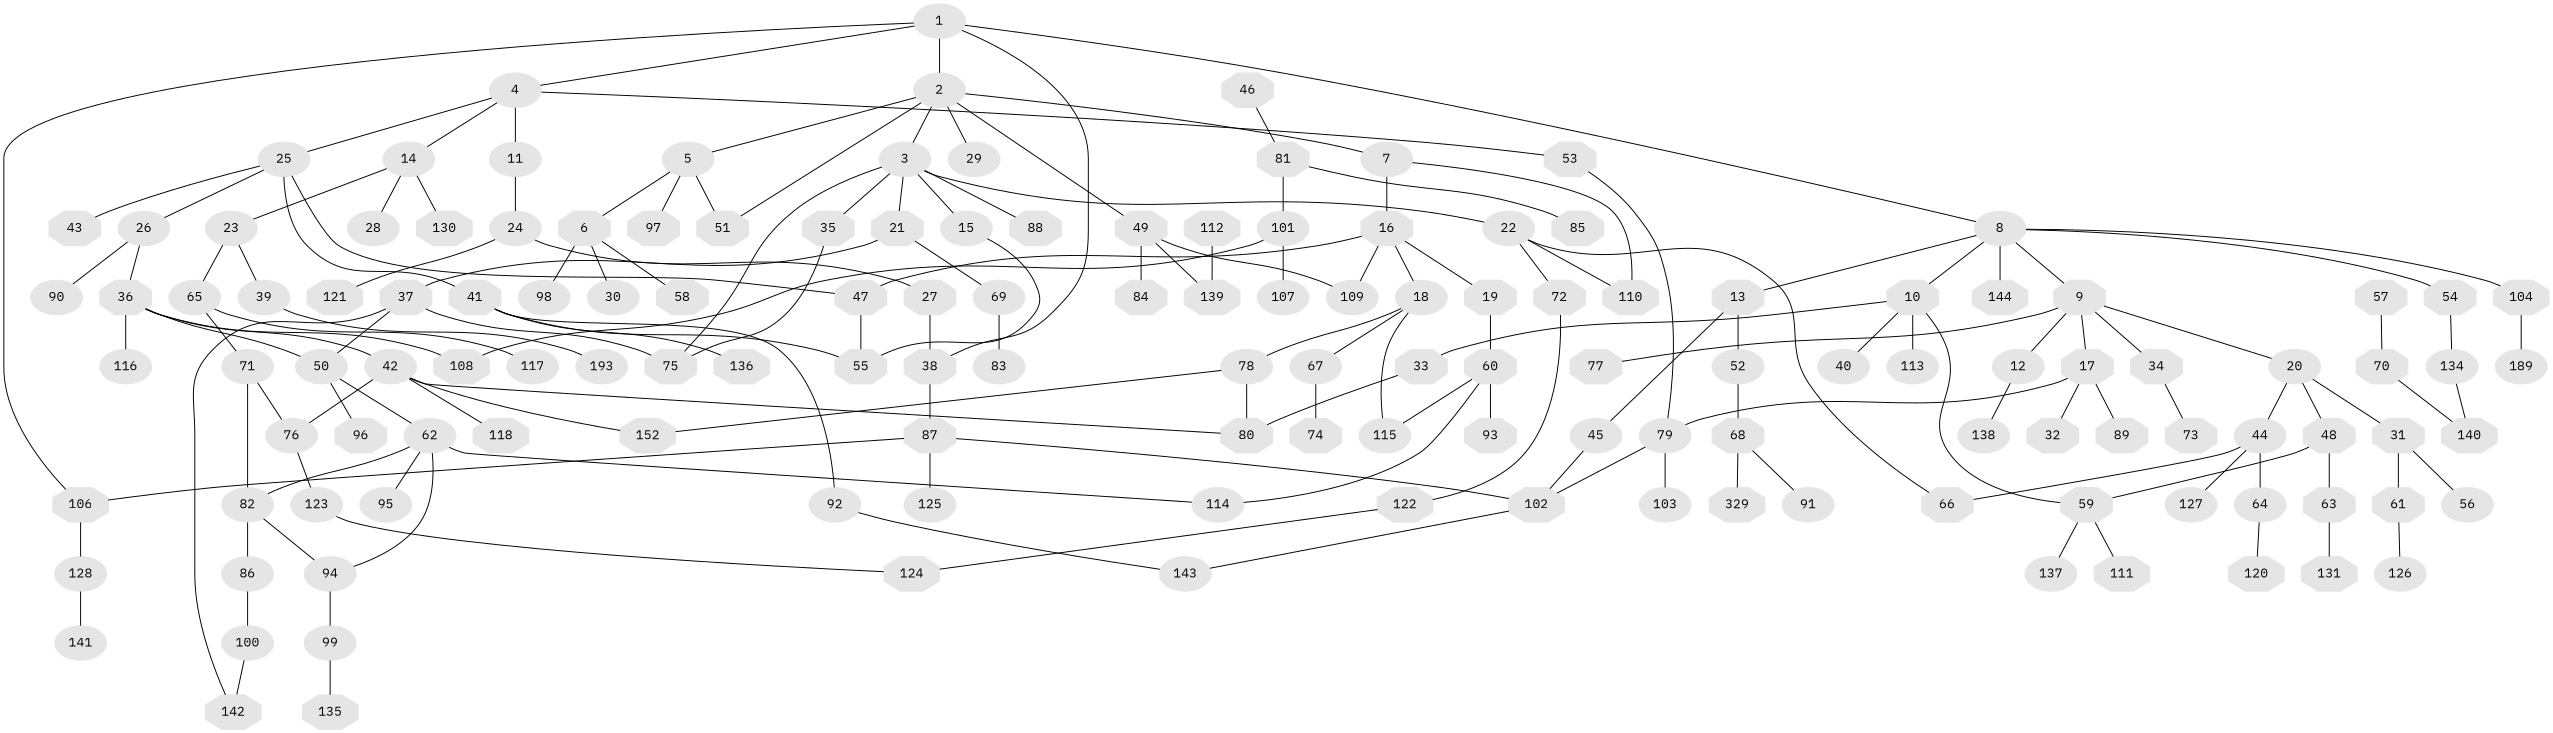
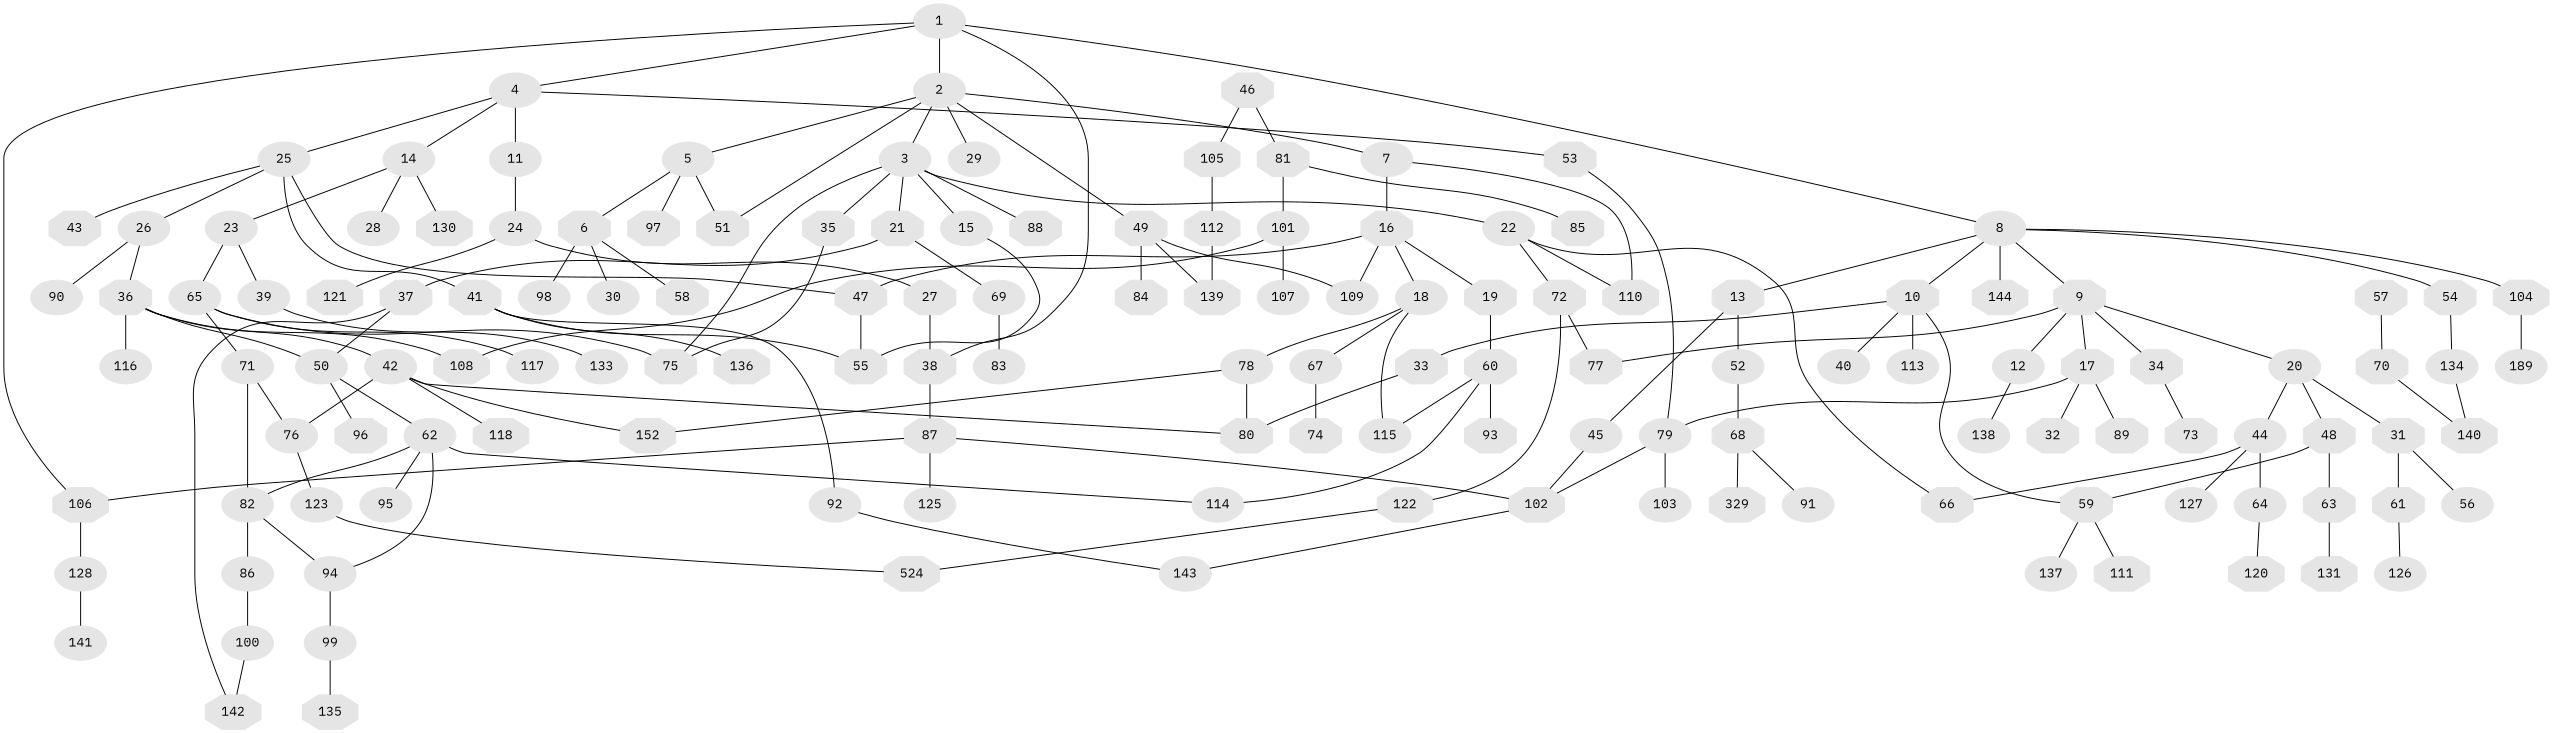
none -> (1212, 159)
(538, 332) -> (510, 331)
none -> (1578, 332)
(602, 367) -> (602, 367)
(912, 574) -> (912, 574)
